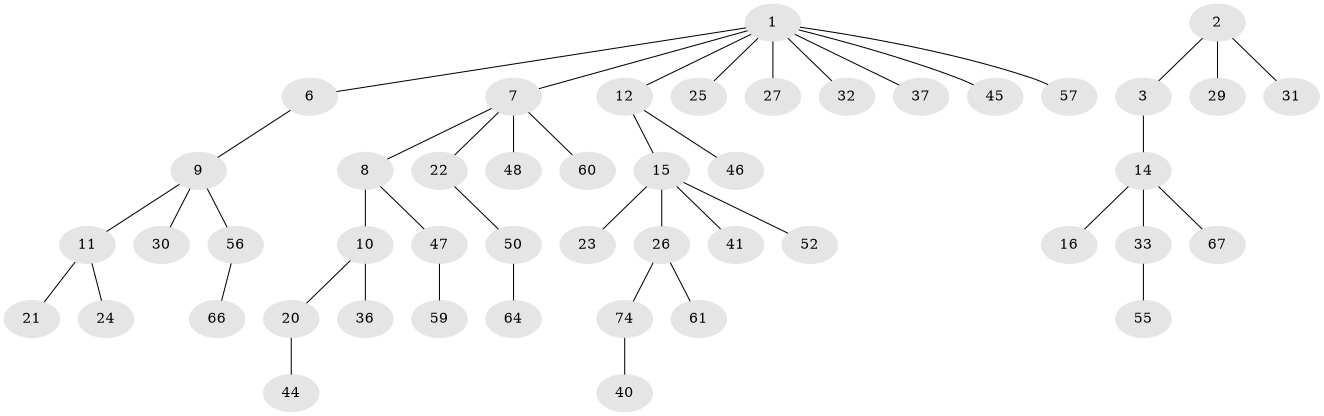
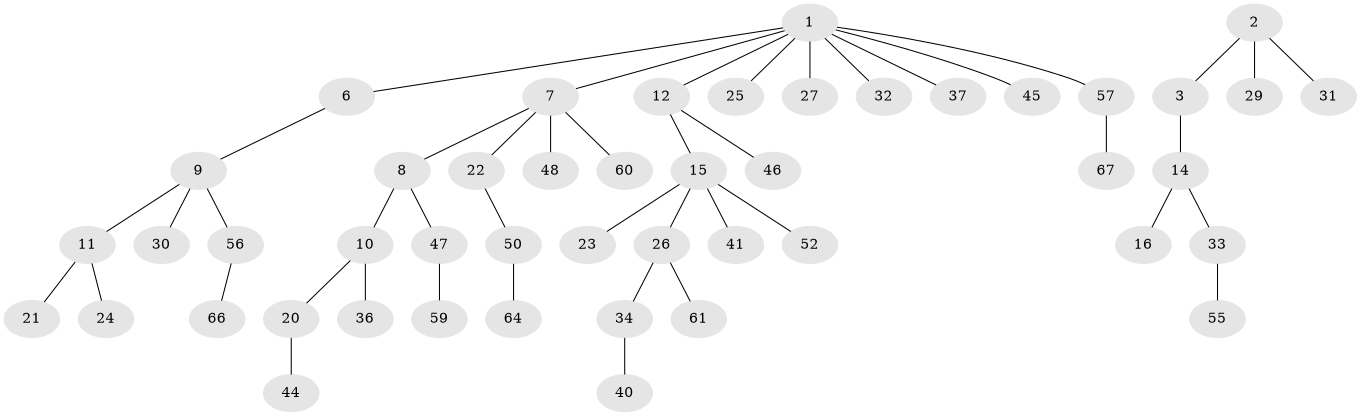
(1180, 208) -> (1106, 134)
(625, 319) -> (625, 319)
